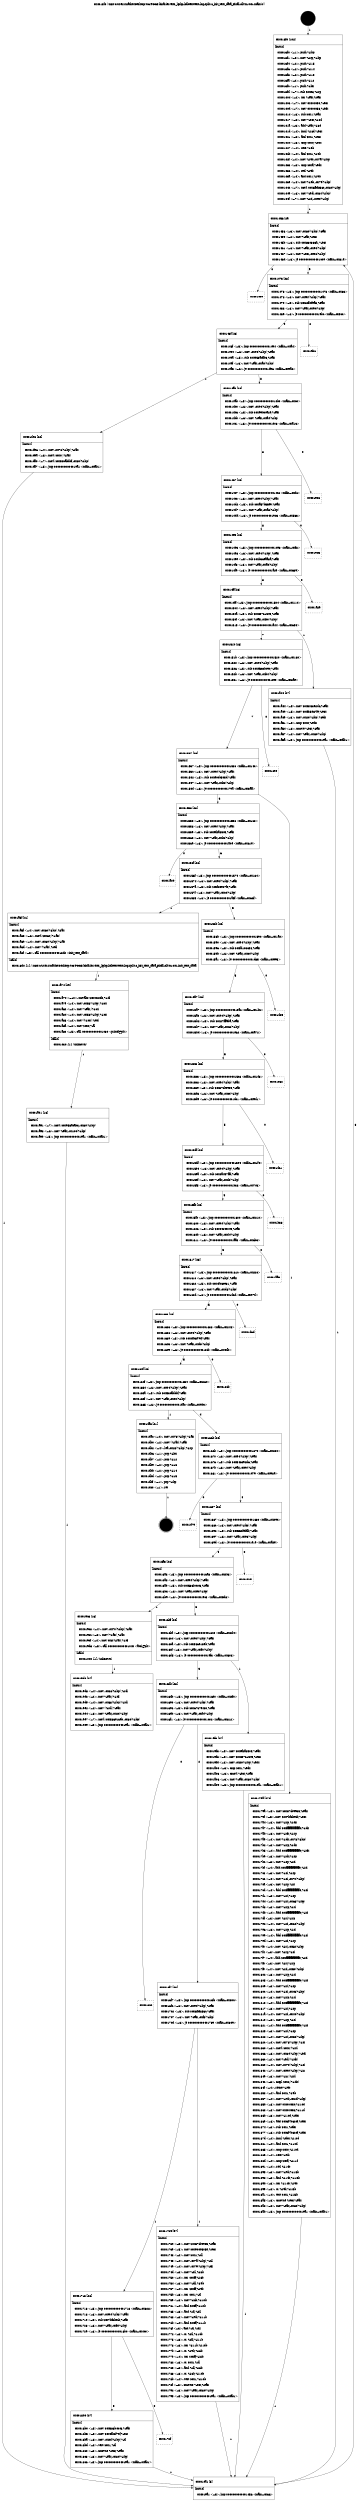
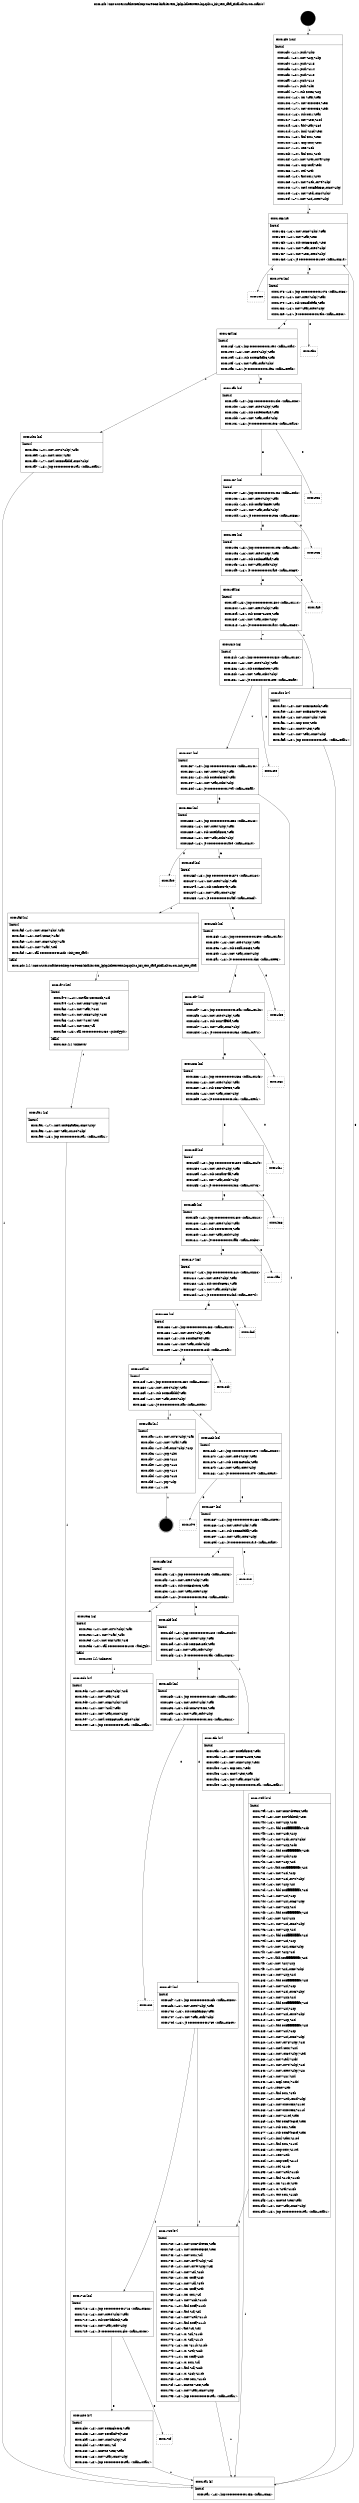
(287, 2349) -> (243, 2208)
